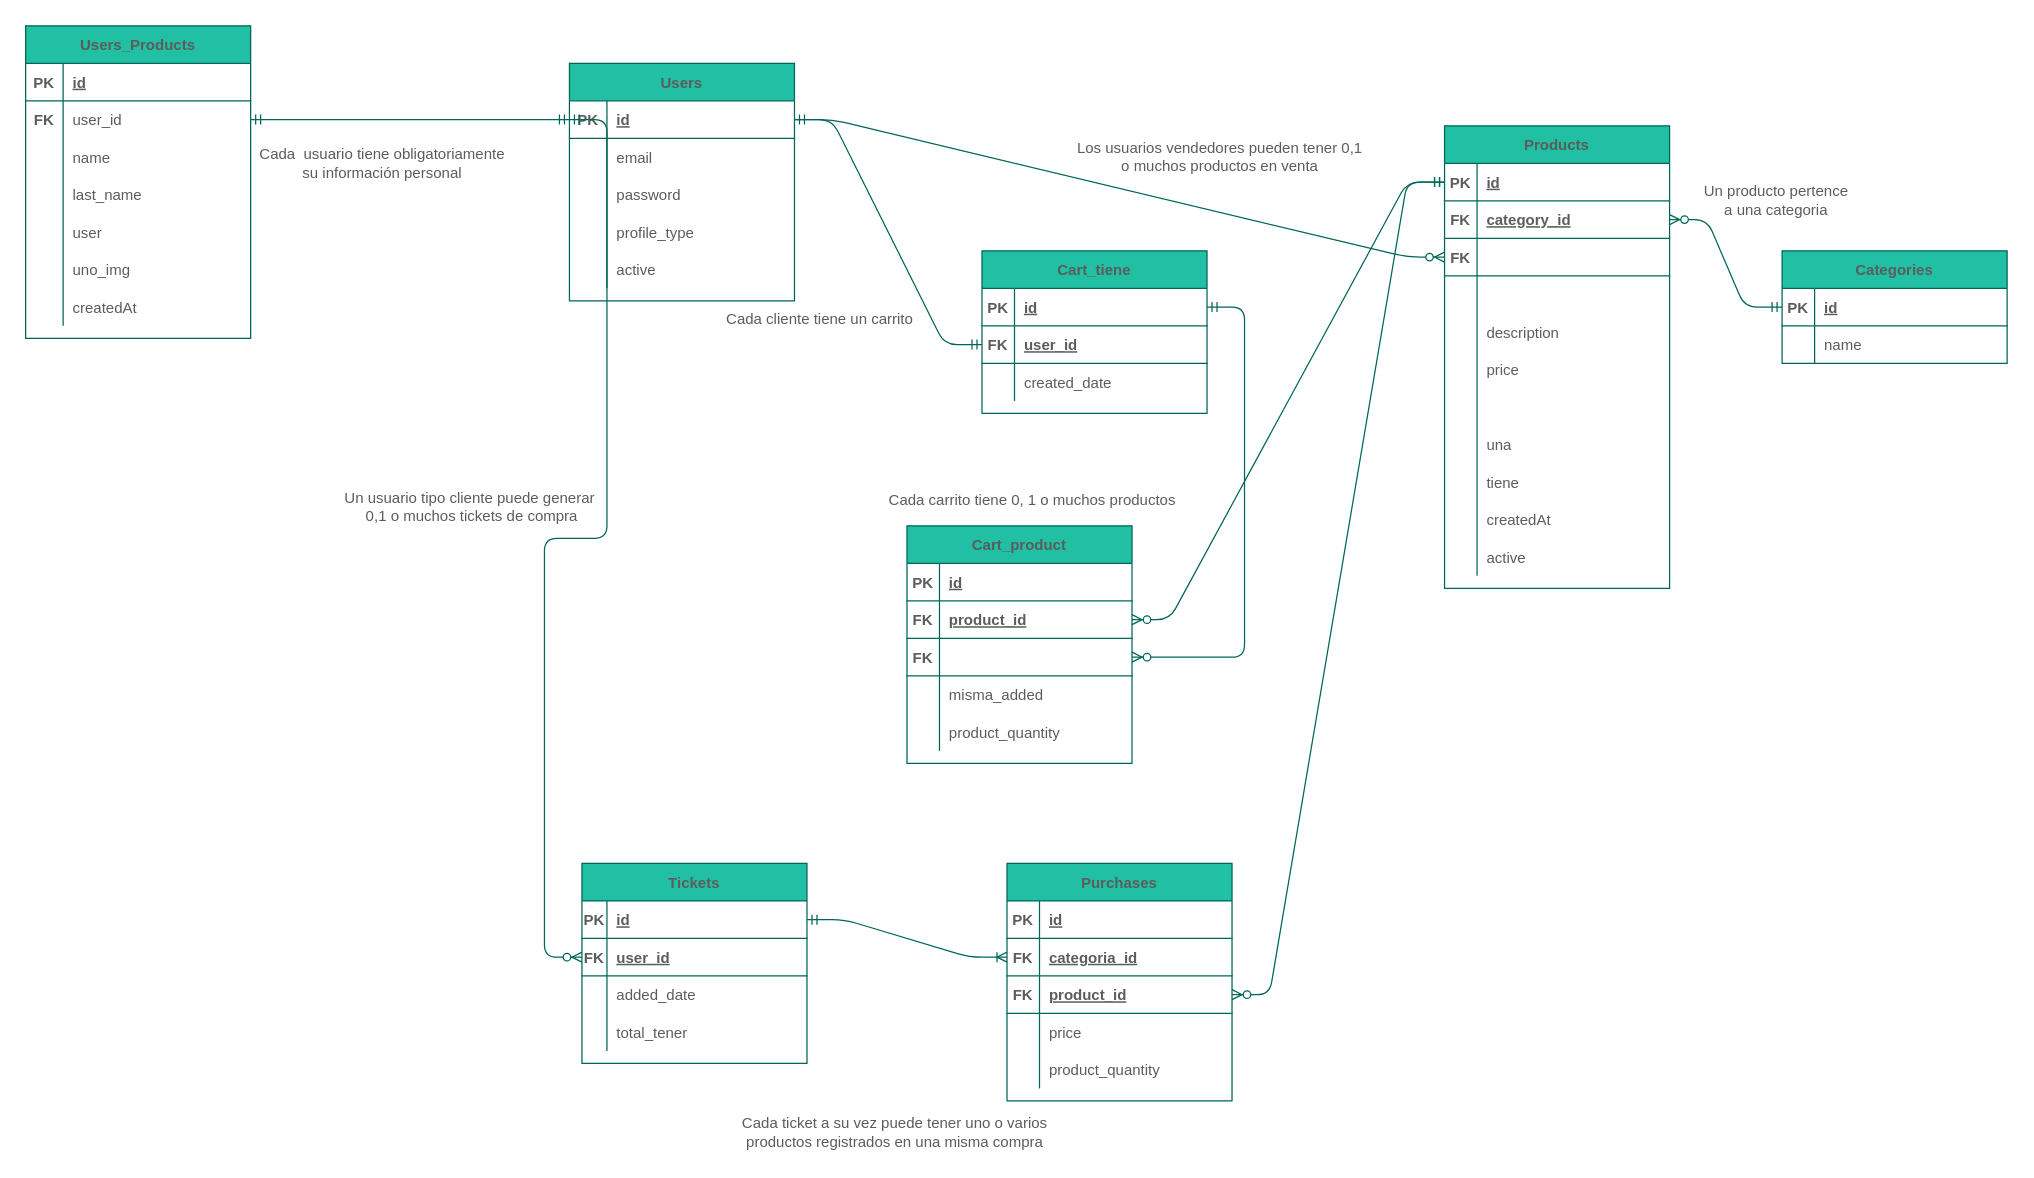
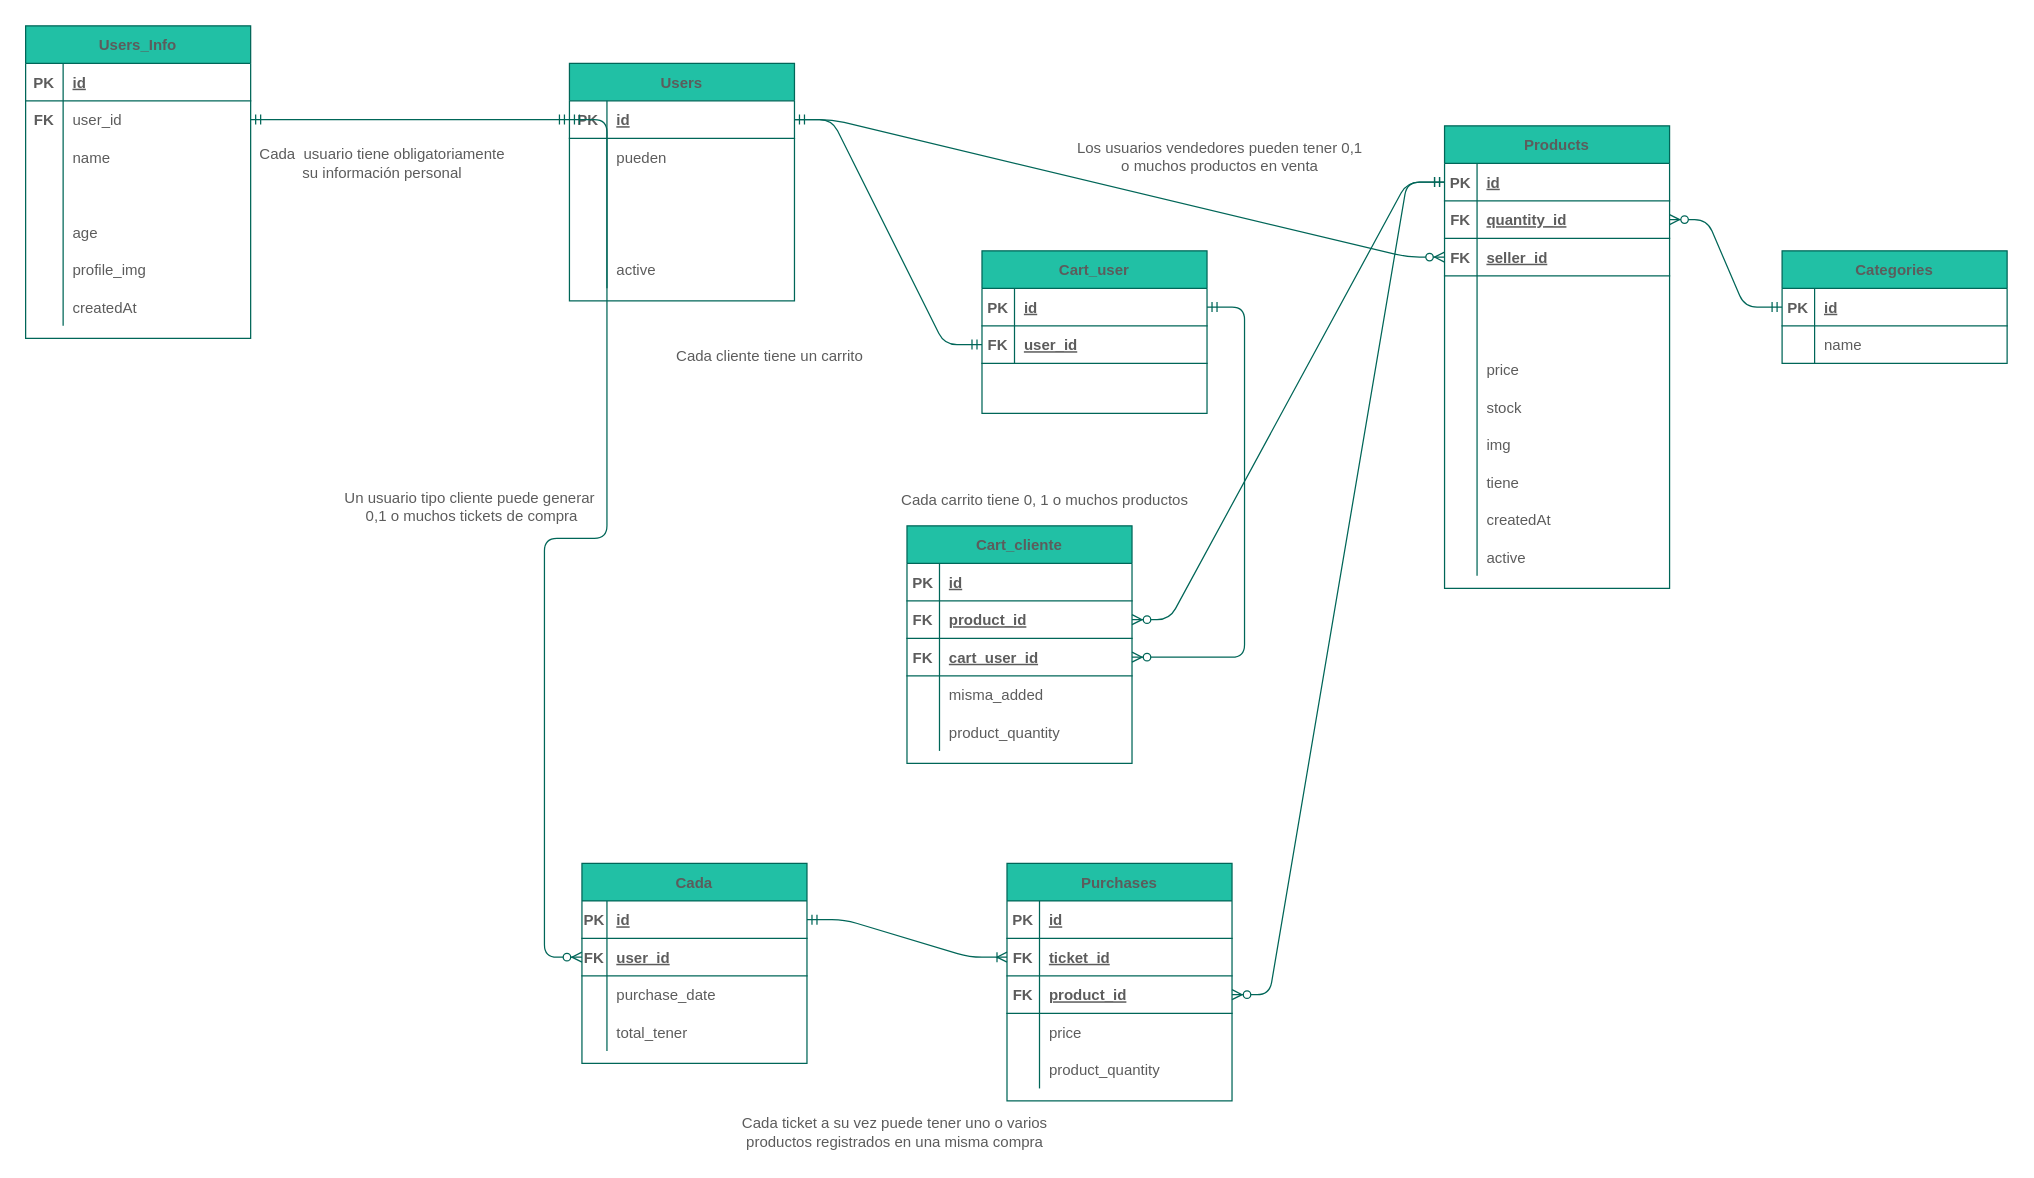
(138, 45) -> (138, 45)
(633, 158) -> (641, 158)
(157, 194) -> none
(701, 194) -> none
(1776, 201) -> none
(1531, 220) -> (1529, 220)
(701, 232) -> none
(89, 233) -> (85, 233)
none -> (1573, 257)
(100, 270) -> (113, 270)
(1094, 270) -> (1094, 270)
(819, 319) -> (769, 357)
(1573, 332) -> none
(1111, 382) -> none
none -> (1573, 407)
(1499, 445) -> (1497, 445)
(1032, 501) -> (1044, 501)
(1019, 545) -> (1019, 545)
none -> (1036, 657)
(694, 883) -> (694, 883)
(1095, 958) -> (1083, 958)
(658, 995) -> (671, 995)
